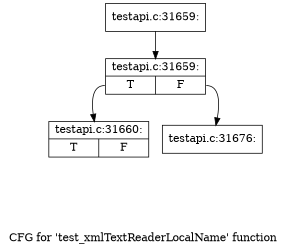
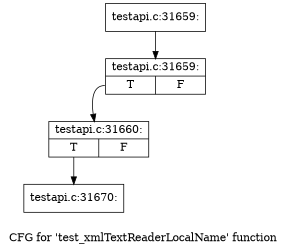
(212, 139) -> none
none -> (74, 198)
